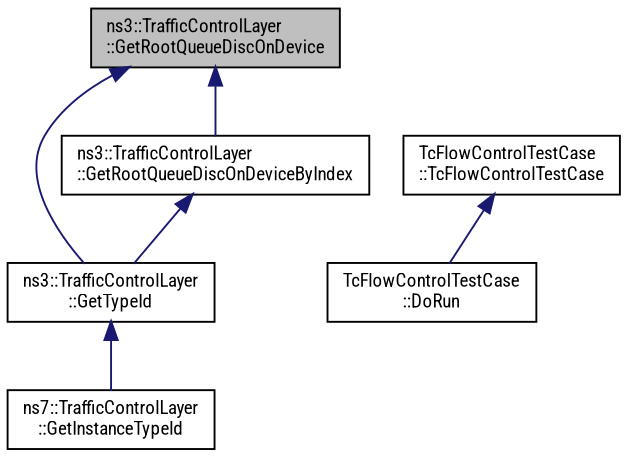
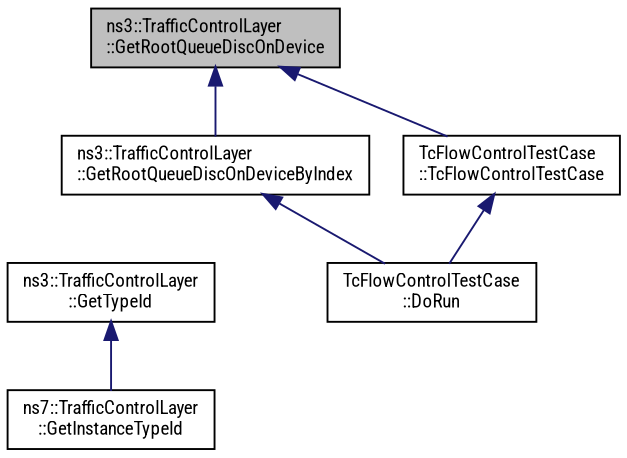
(37, 160) -> (372, 105)
(157, 236) -> (332, 234)
